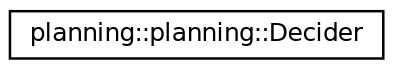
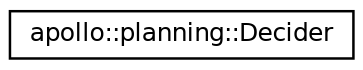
(197, 35) -> (182, 35)
